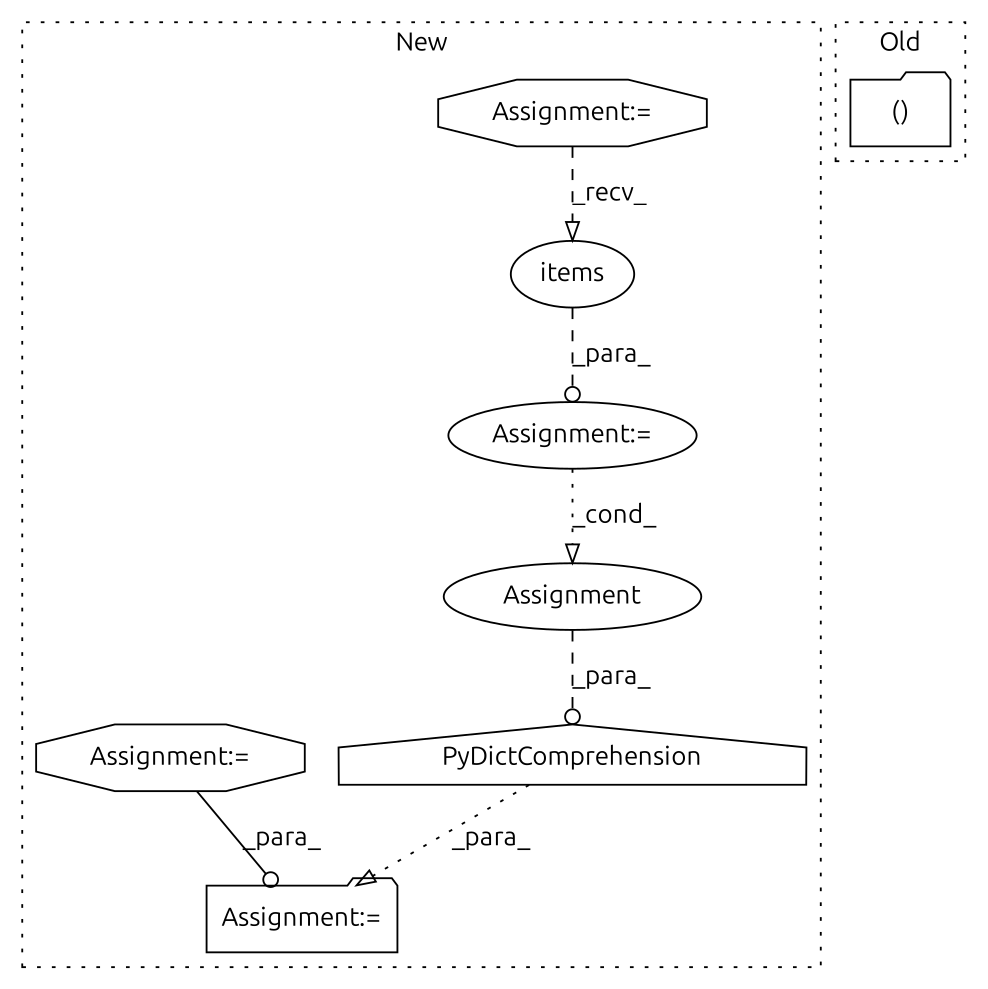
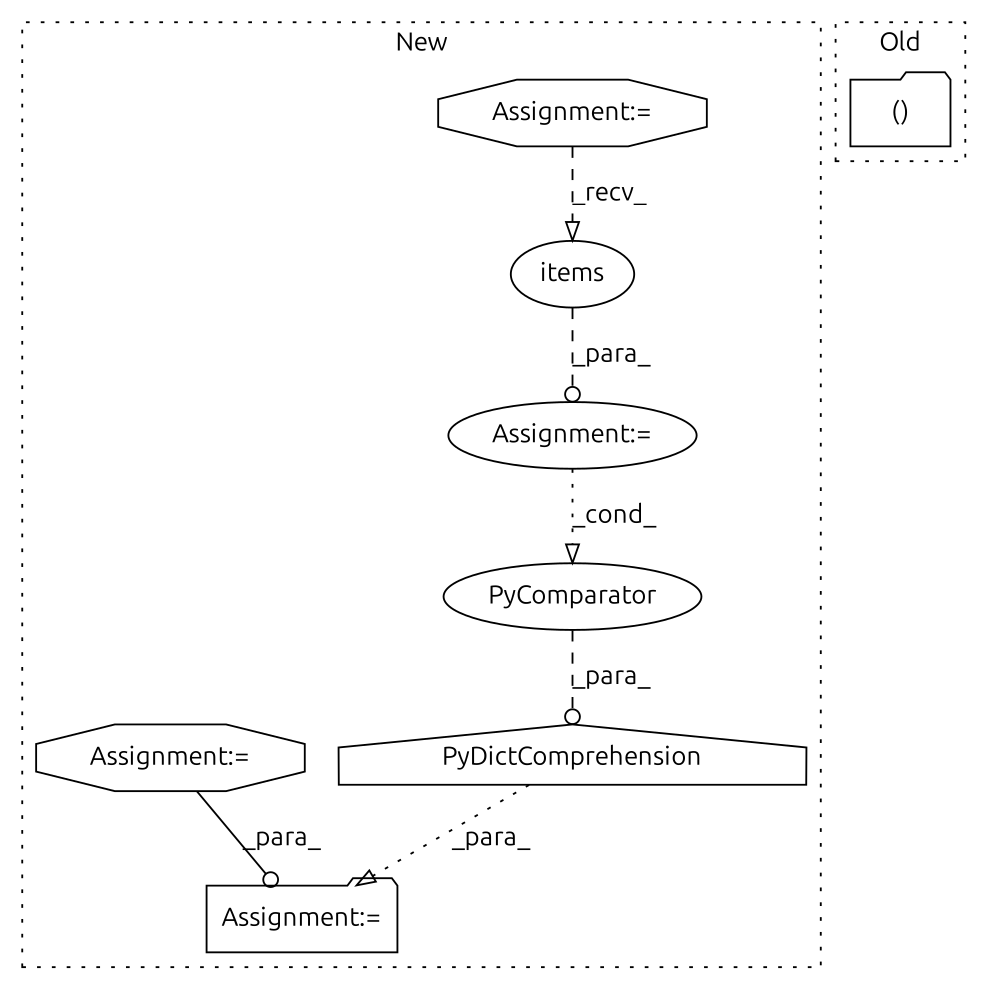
(573, 597) -> (573, 597)
